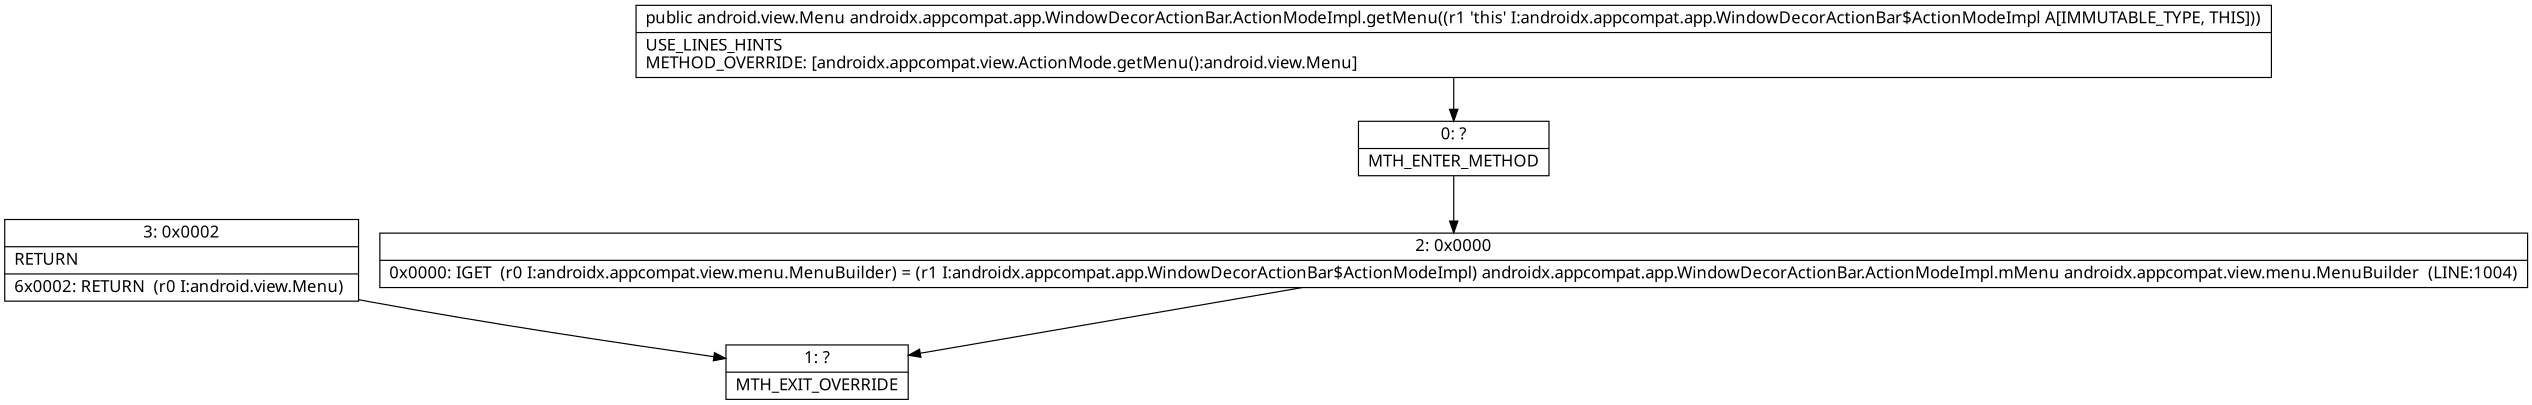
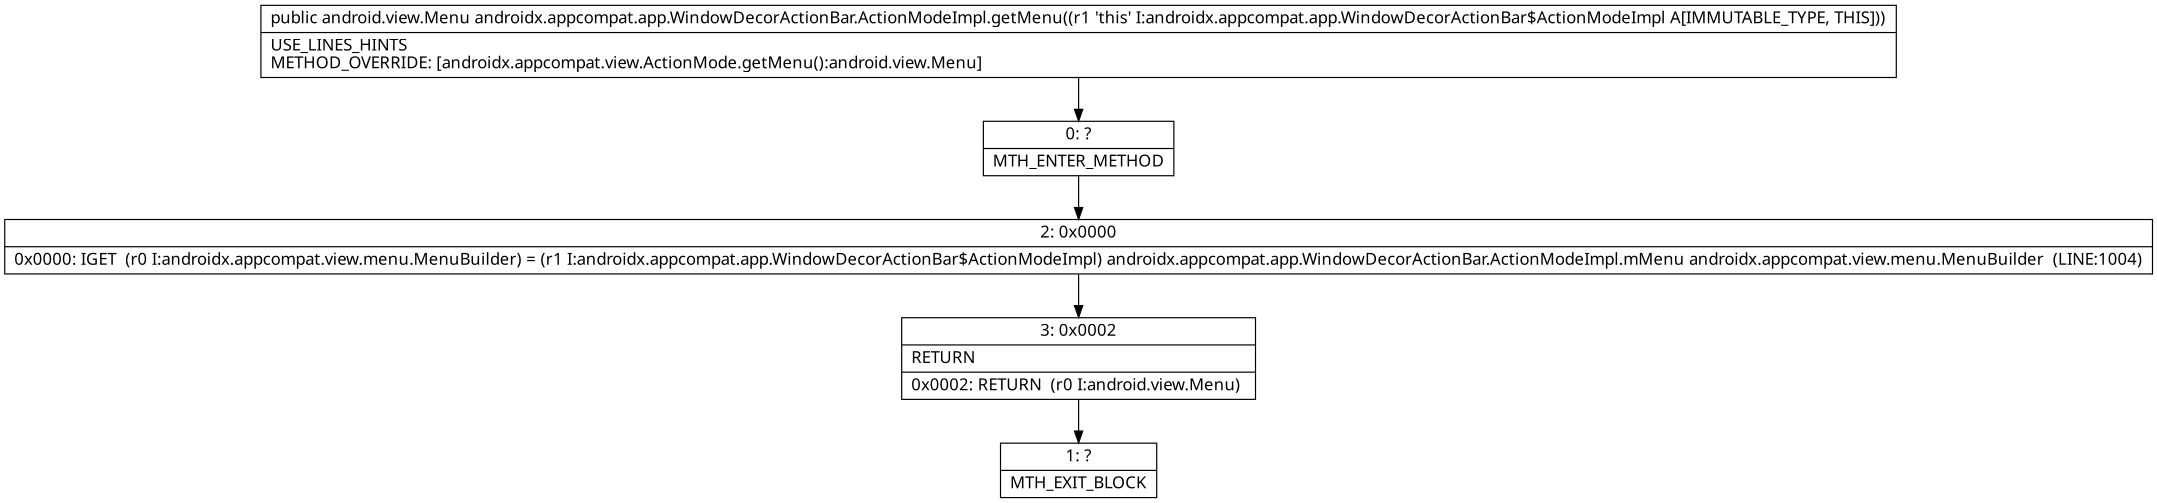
(182, 287) -> (1079, 385)
(1111, 320) -> (1079, 290)
(817, 385) -> (1079, 483)
